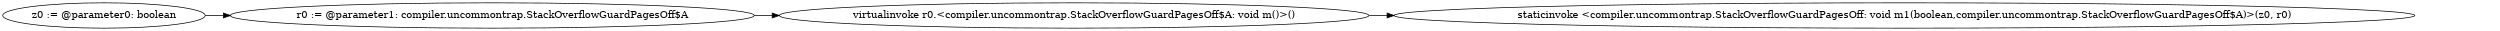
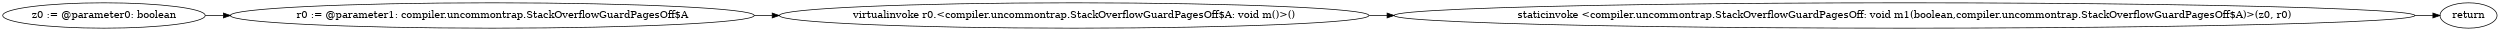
none -> (2469, 15)
